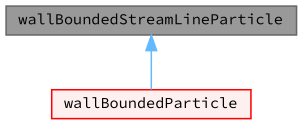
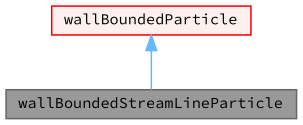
(151, 70) -> (151, 70)
